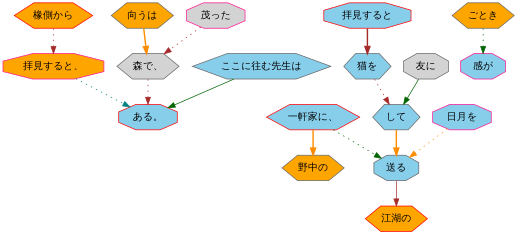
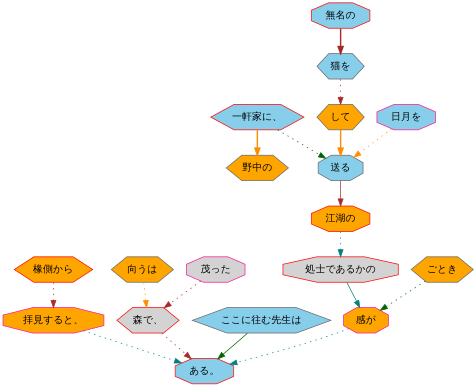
(367, 16) -> (341, 16)
(145, 37) -> (145, 291)
(148, 66) -> (148, 320)
(426, 66) -> none
(483, 66) -> (366, 320)
(396, 117) -> (341, 117)
(396, 219) -> (341, 219)
none -> (341, 270)
none -> (293, 347)
